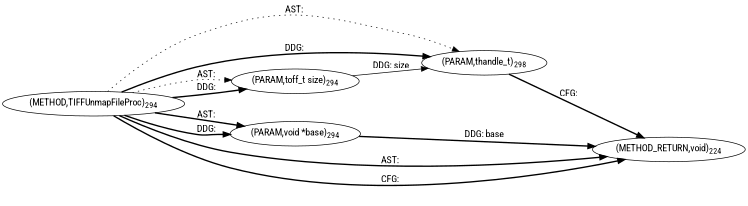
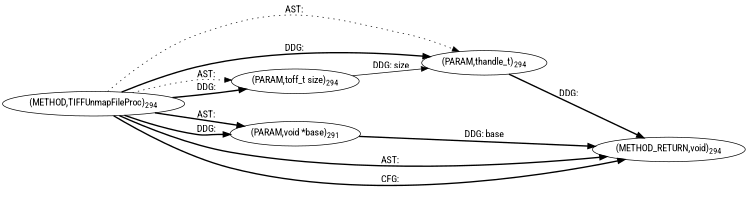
(520, 62) -> (520, 62)
(570, 94) -> (570, 94)
(333, 133) -> (333, 133)
(716, 148) -> (716, 148)
